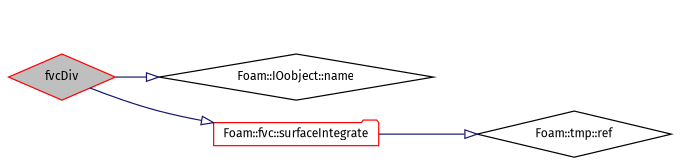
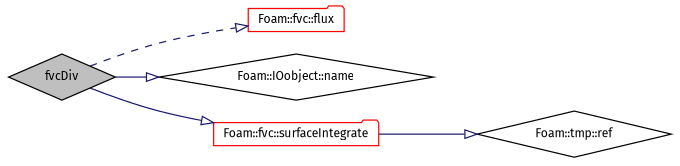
none -> (296, 20)
(62, 77) -> (62, 77)
